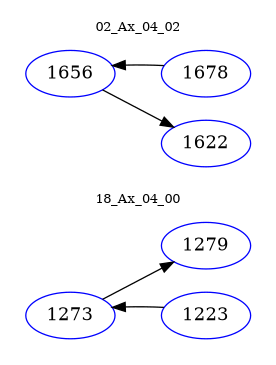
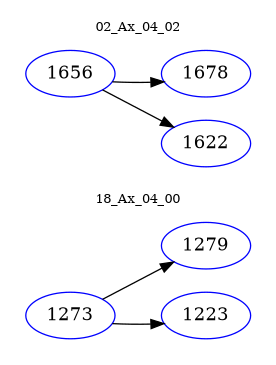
(145, 65) -> (132, 82)
(145, 307) -> (132, 324)
